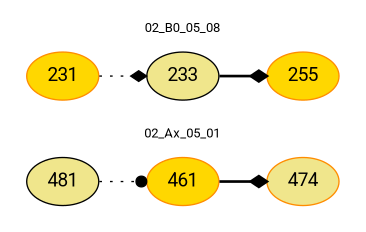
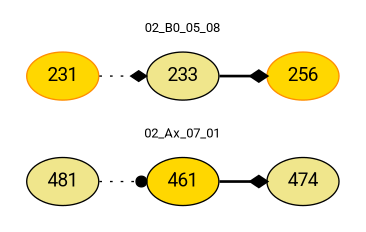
(303, 76) -> (303, 76)
(183, 134) -> (183, 134)
(183, 182) -> (183, 182)
(303, 182) -> (303, 182)
